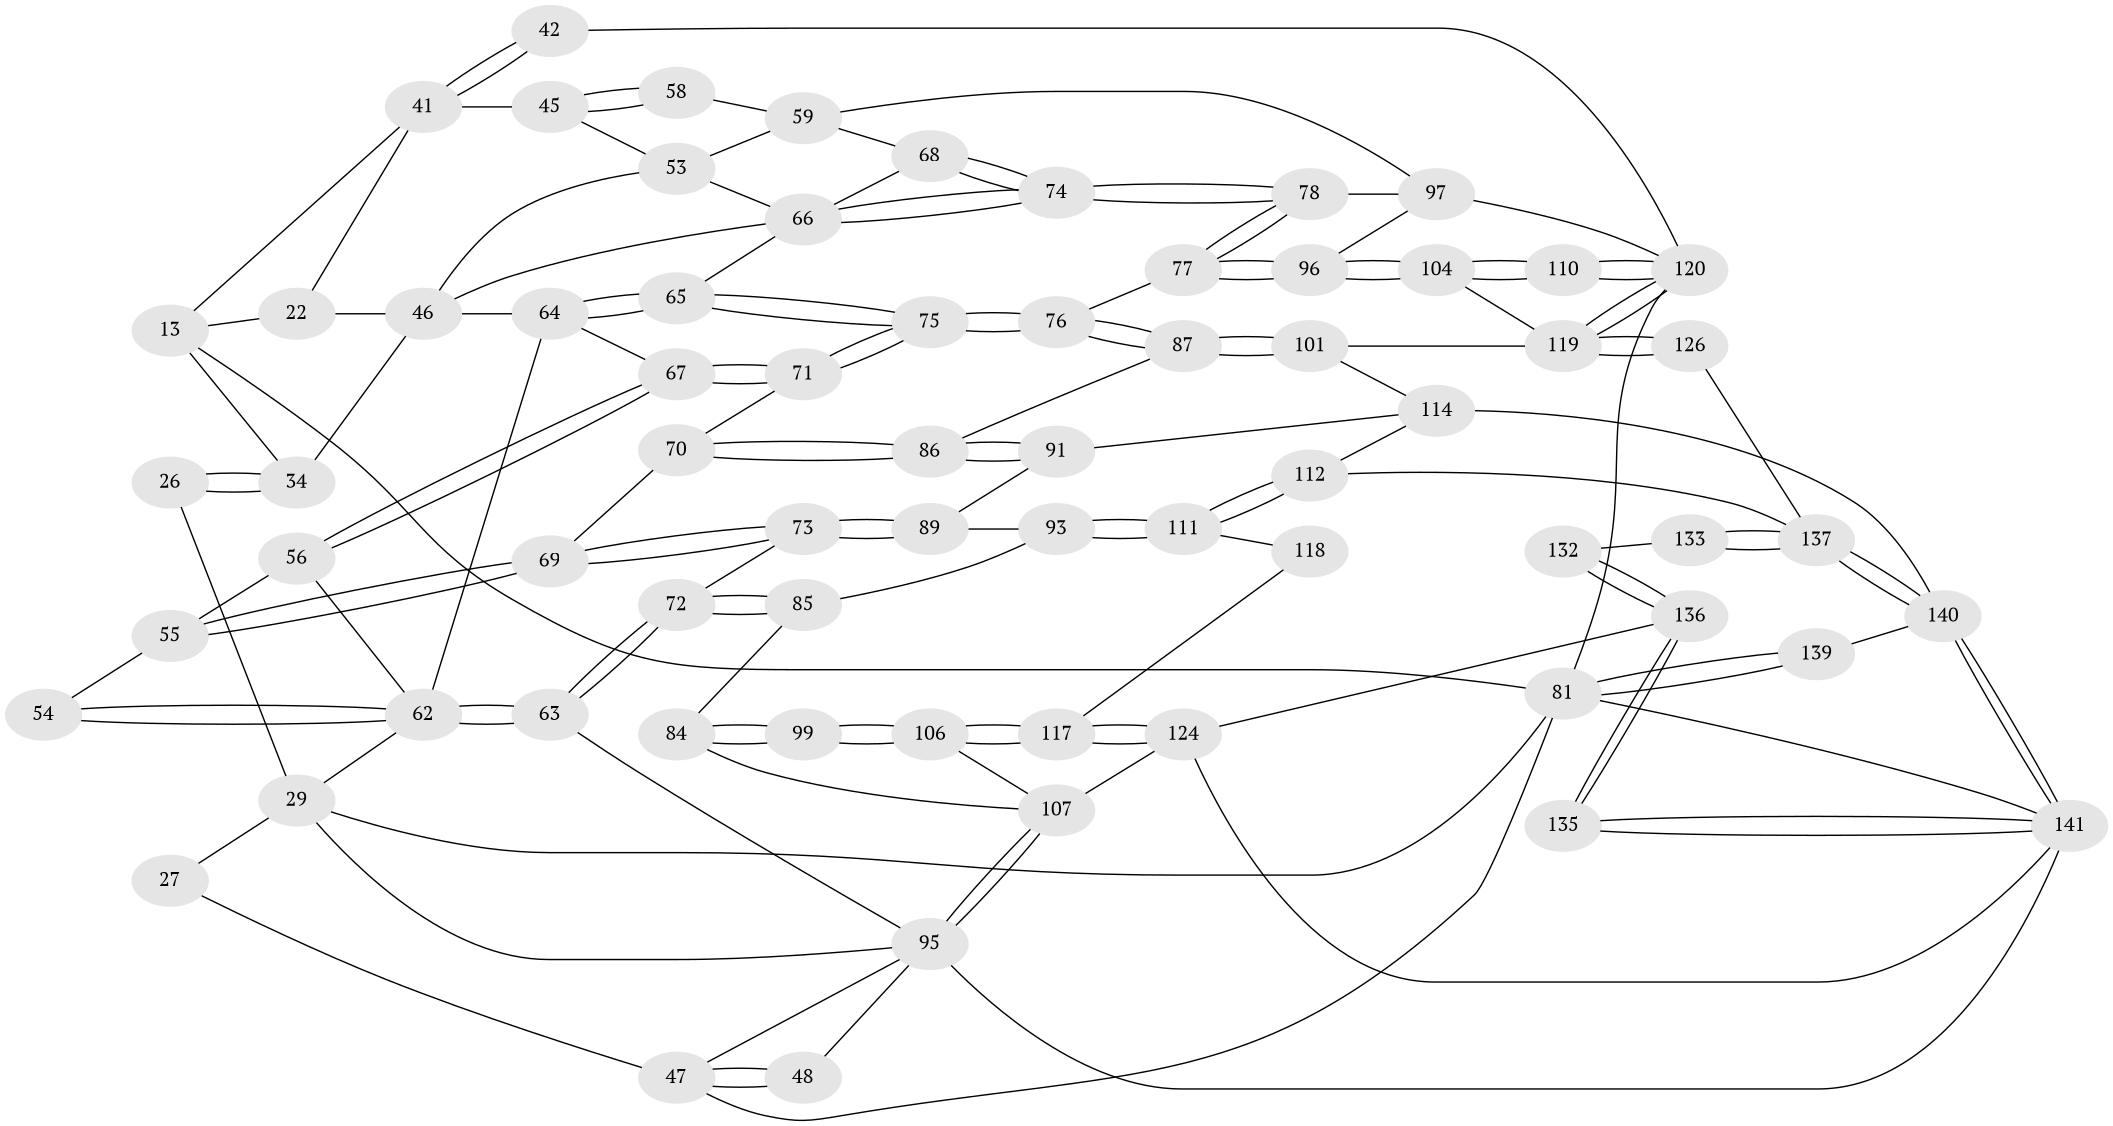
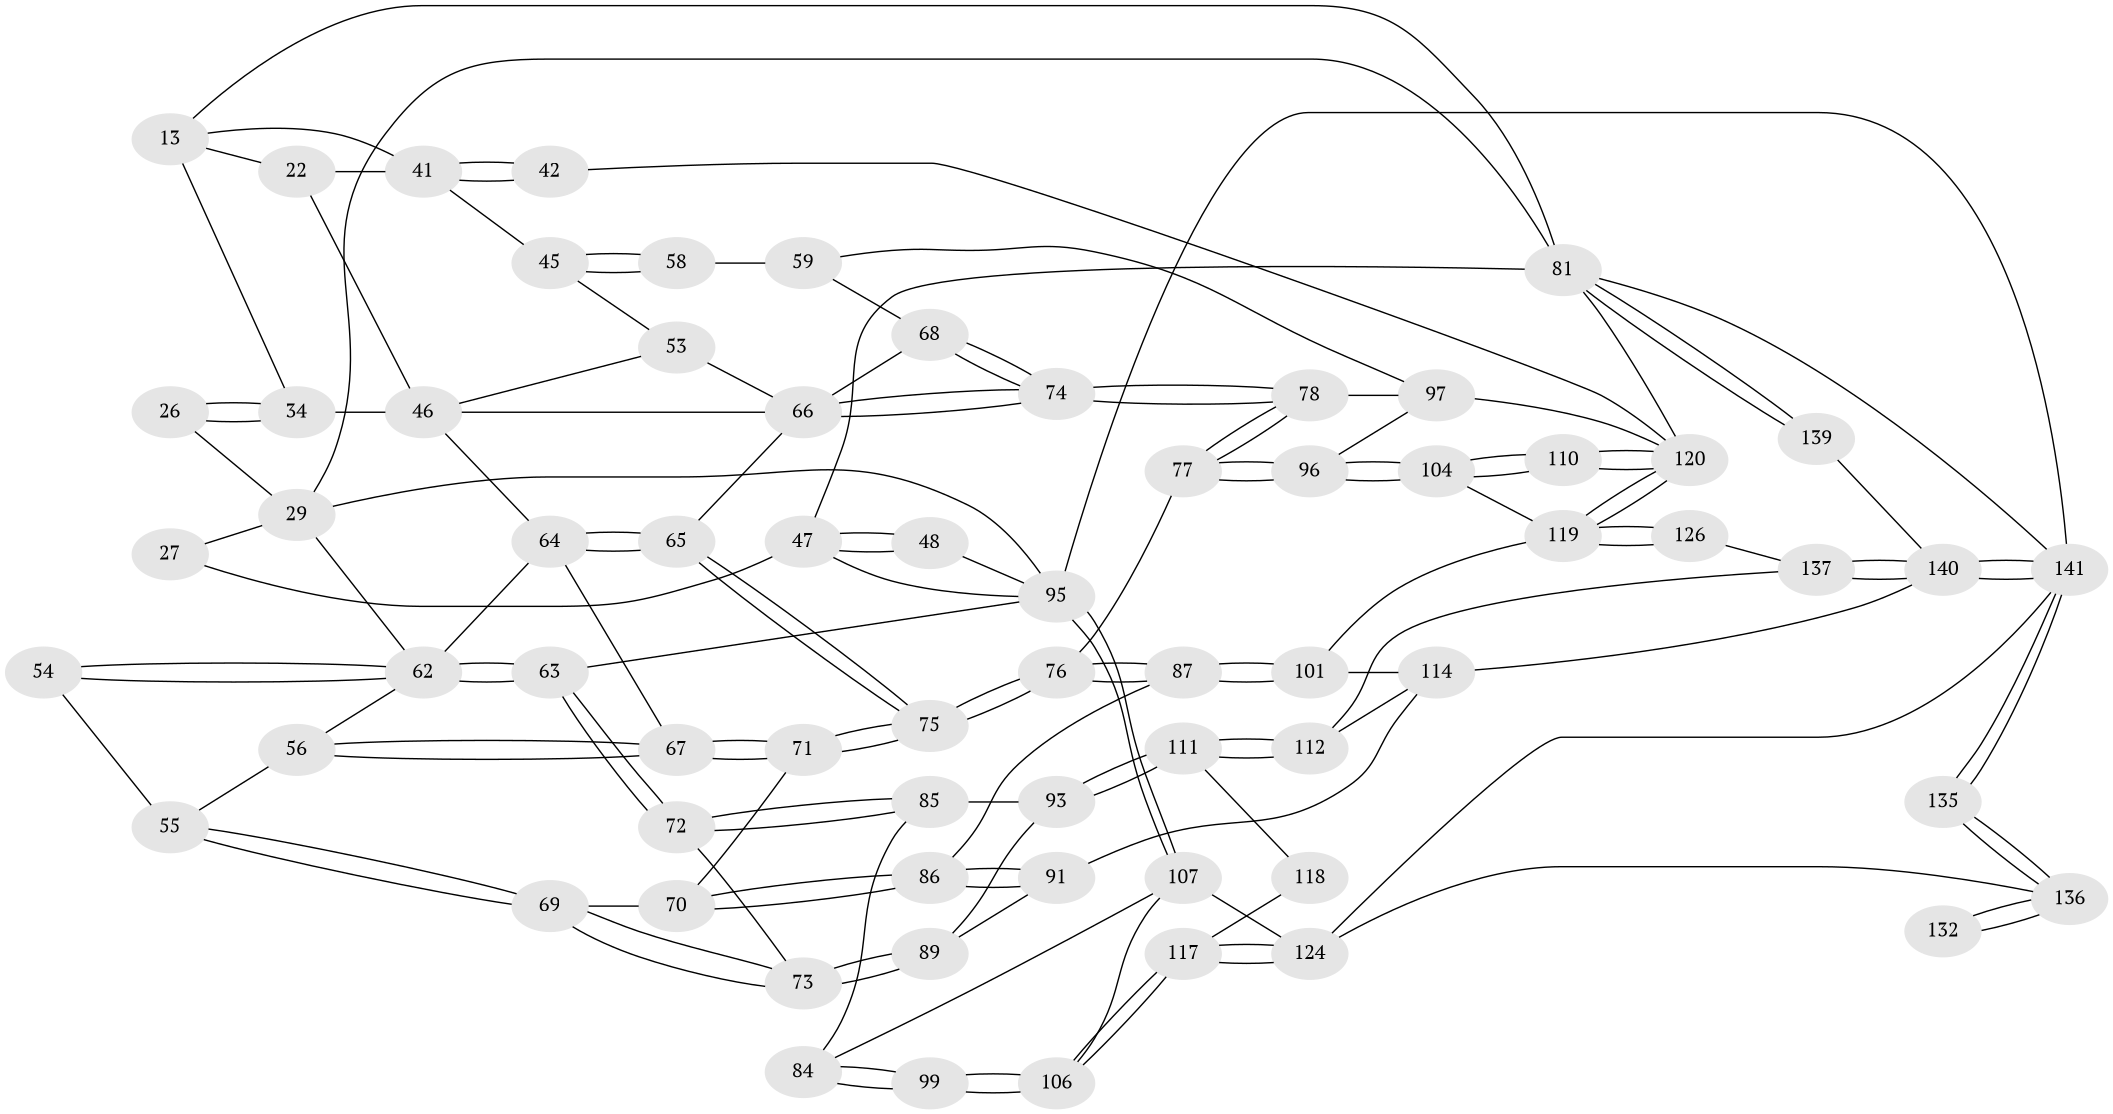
(740, 143) -> none
(1690, 540) -> none
